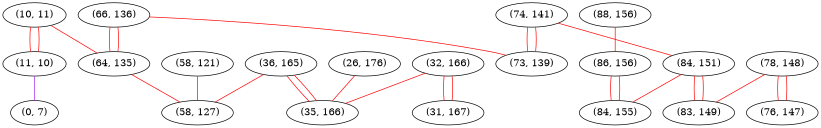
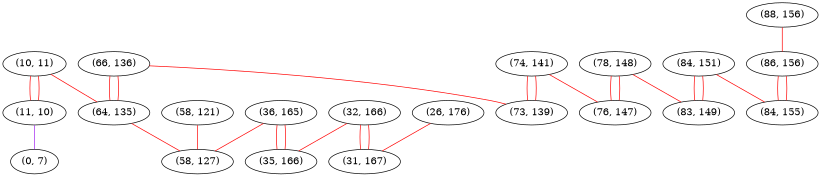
(610, 38) -> (573, 88)
(343, 88) -> (406, 137)
